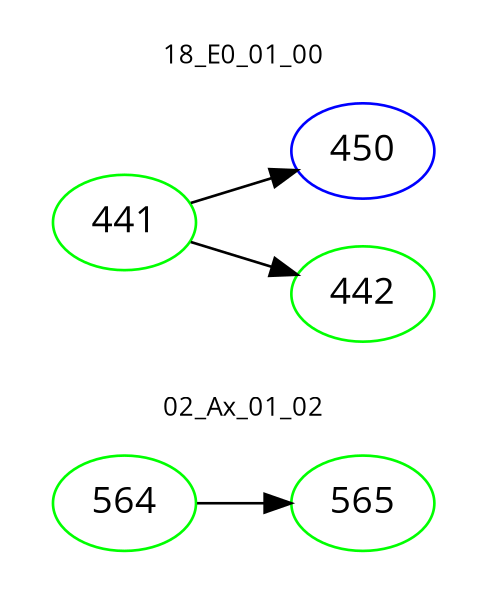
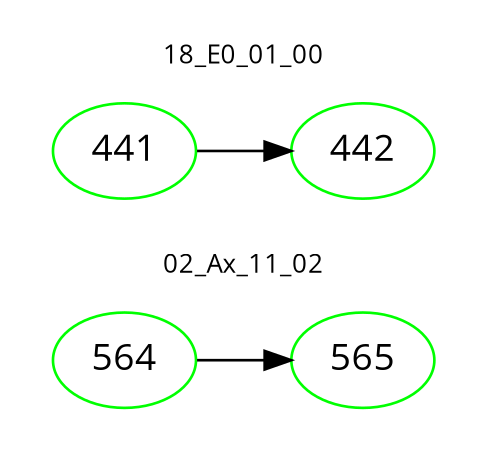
(363, 151) -> none
(244, 409) -> (244, 266)
